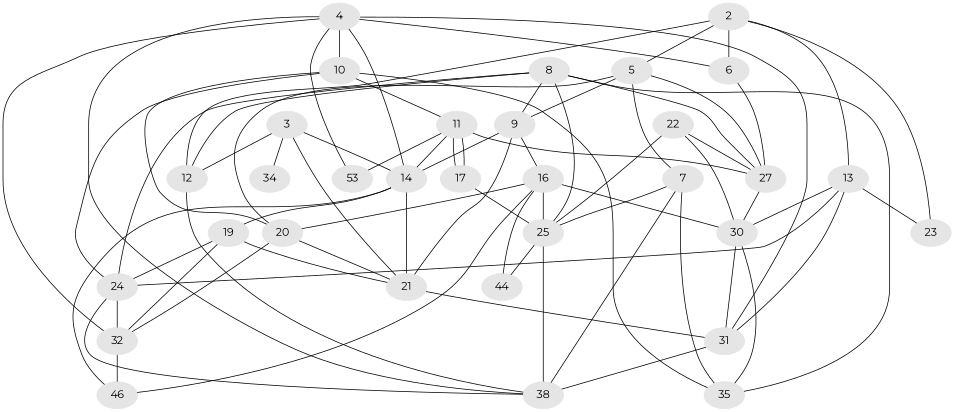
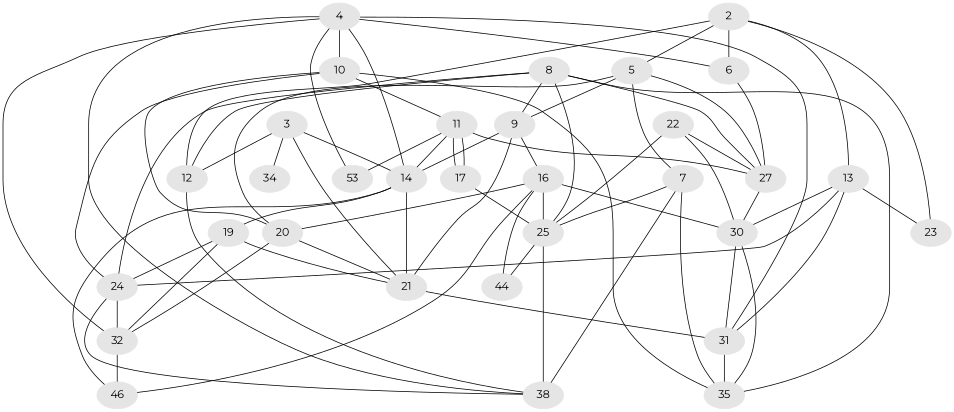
(634, 368) -> (724, 368)
